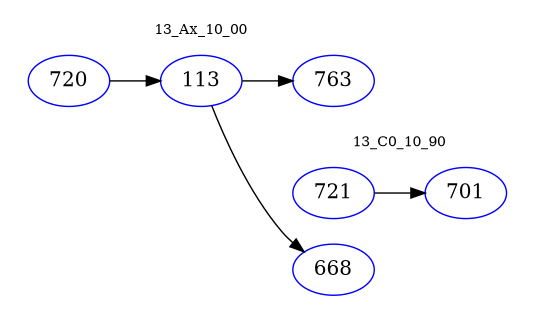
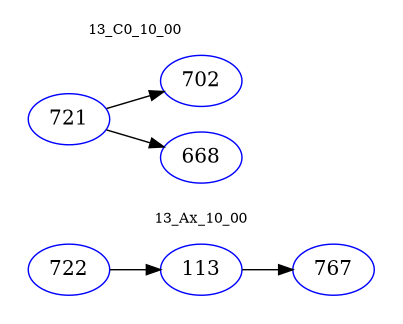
(69, 81) -> (69, 270)
(334, 81) -> (334, 270)
(400, 143) -> (135, 31)
(246, 178) -> (128, 136)
(466, 193) -> (201, 81)
